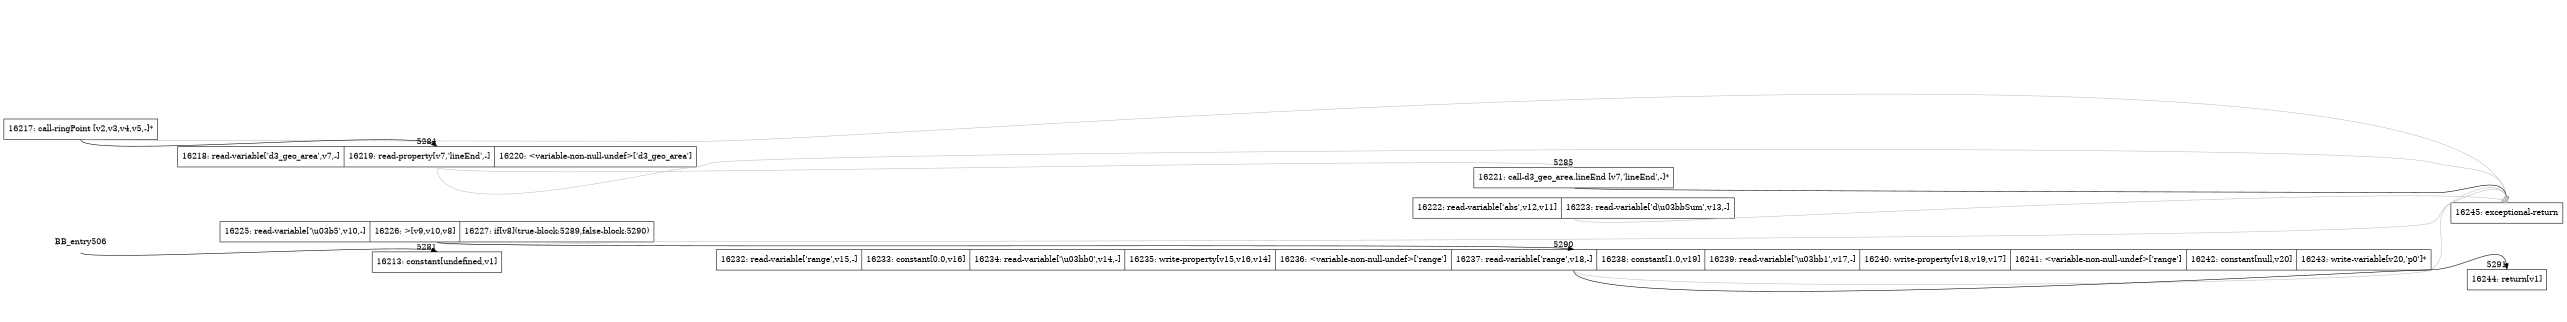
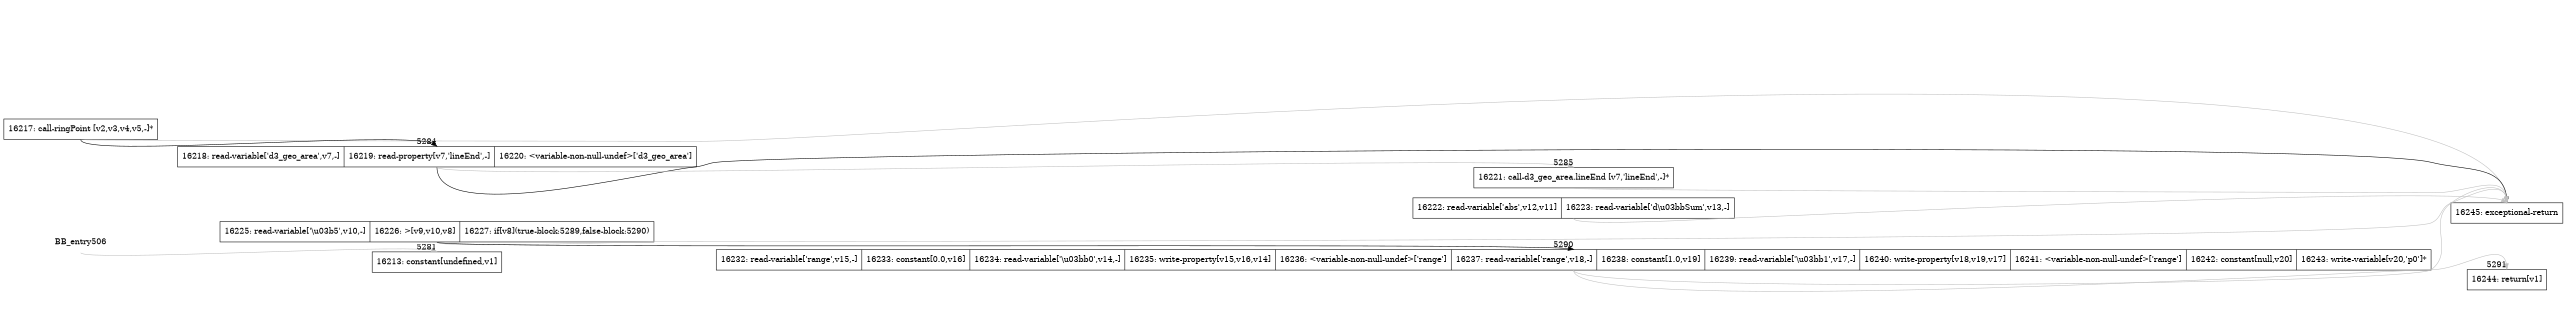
(1472, 150) -> (1472, 150)
(2043, 192) -> (2043, 192)
(256, 252) -> (256, 252)
(1971, 288) -> (1971, 288)
